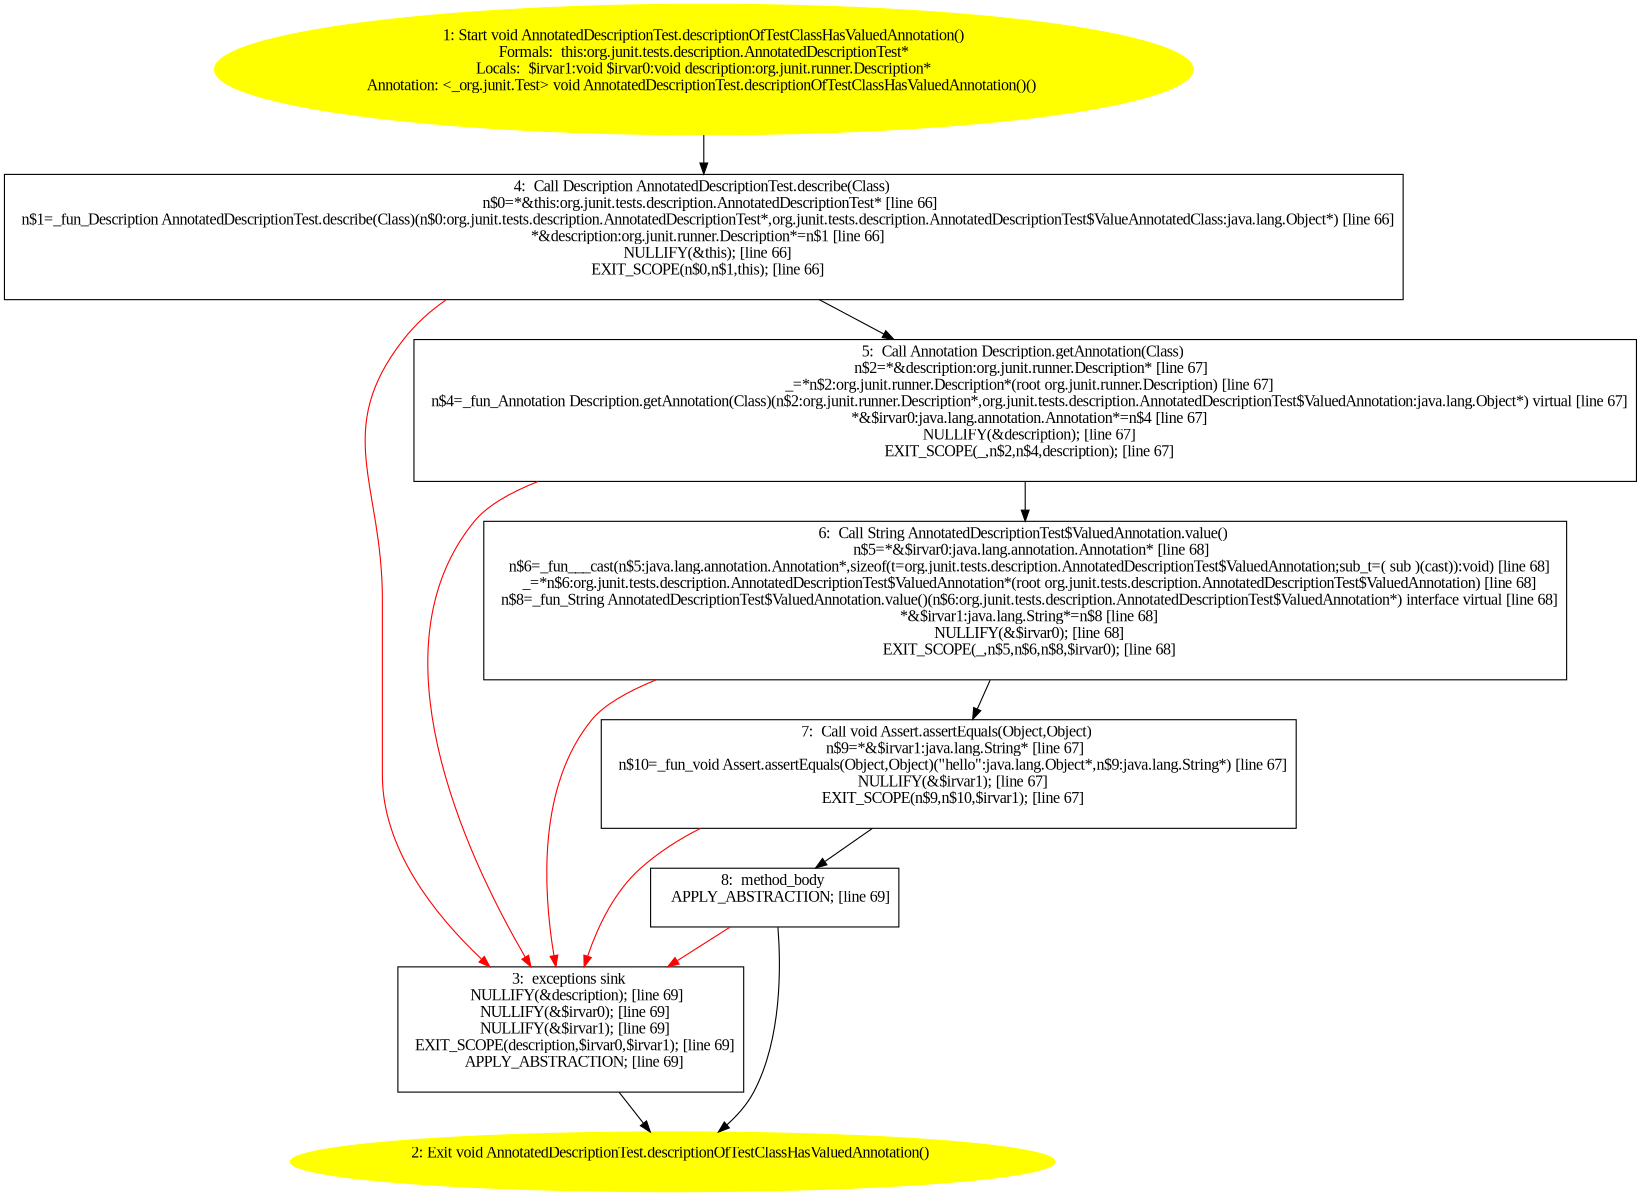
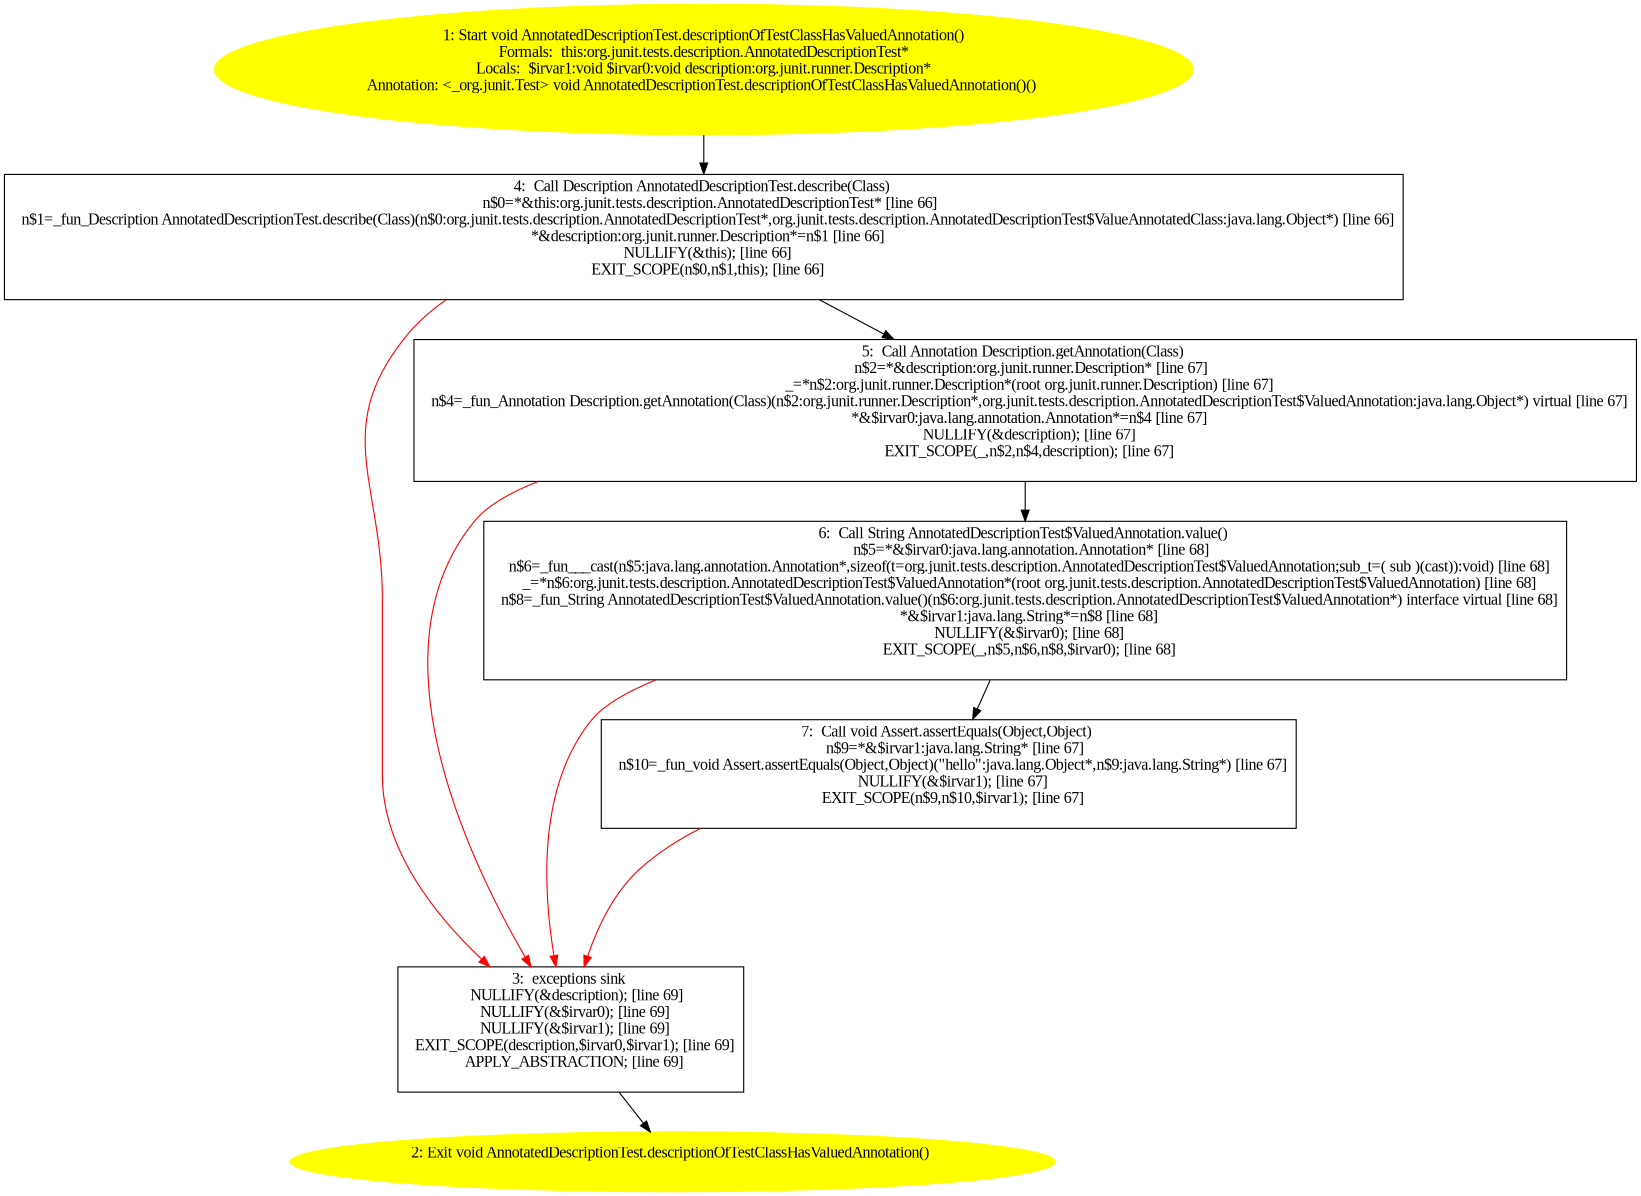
(775, 898) -> none
